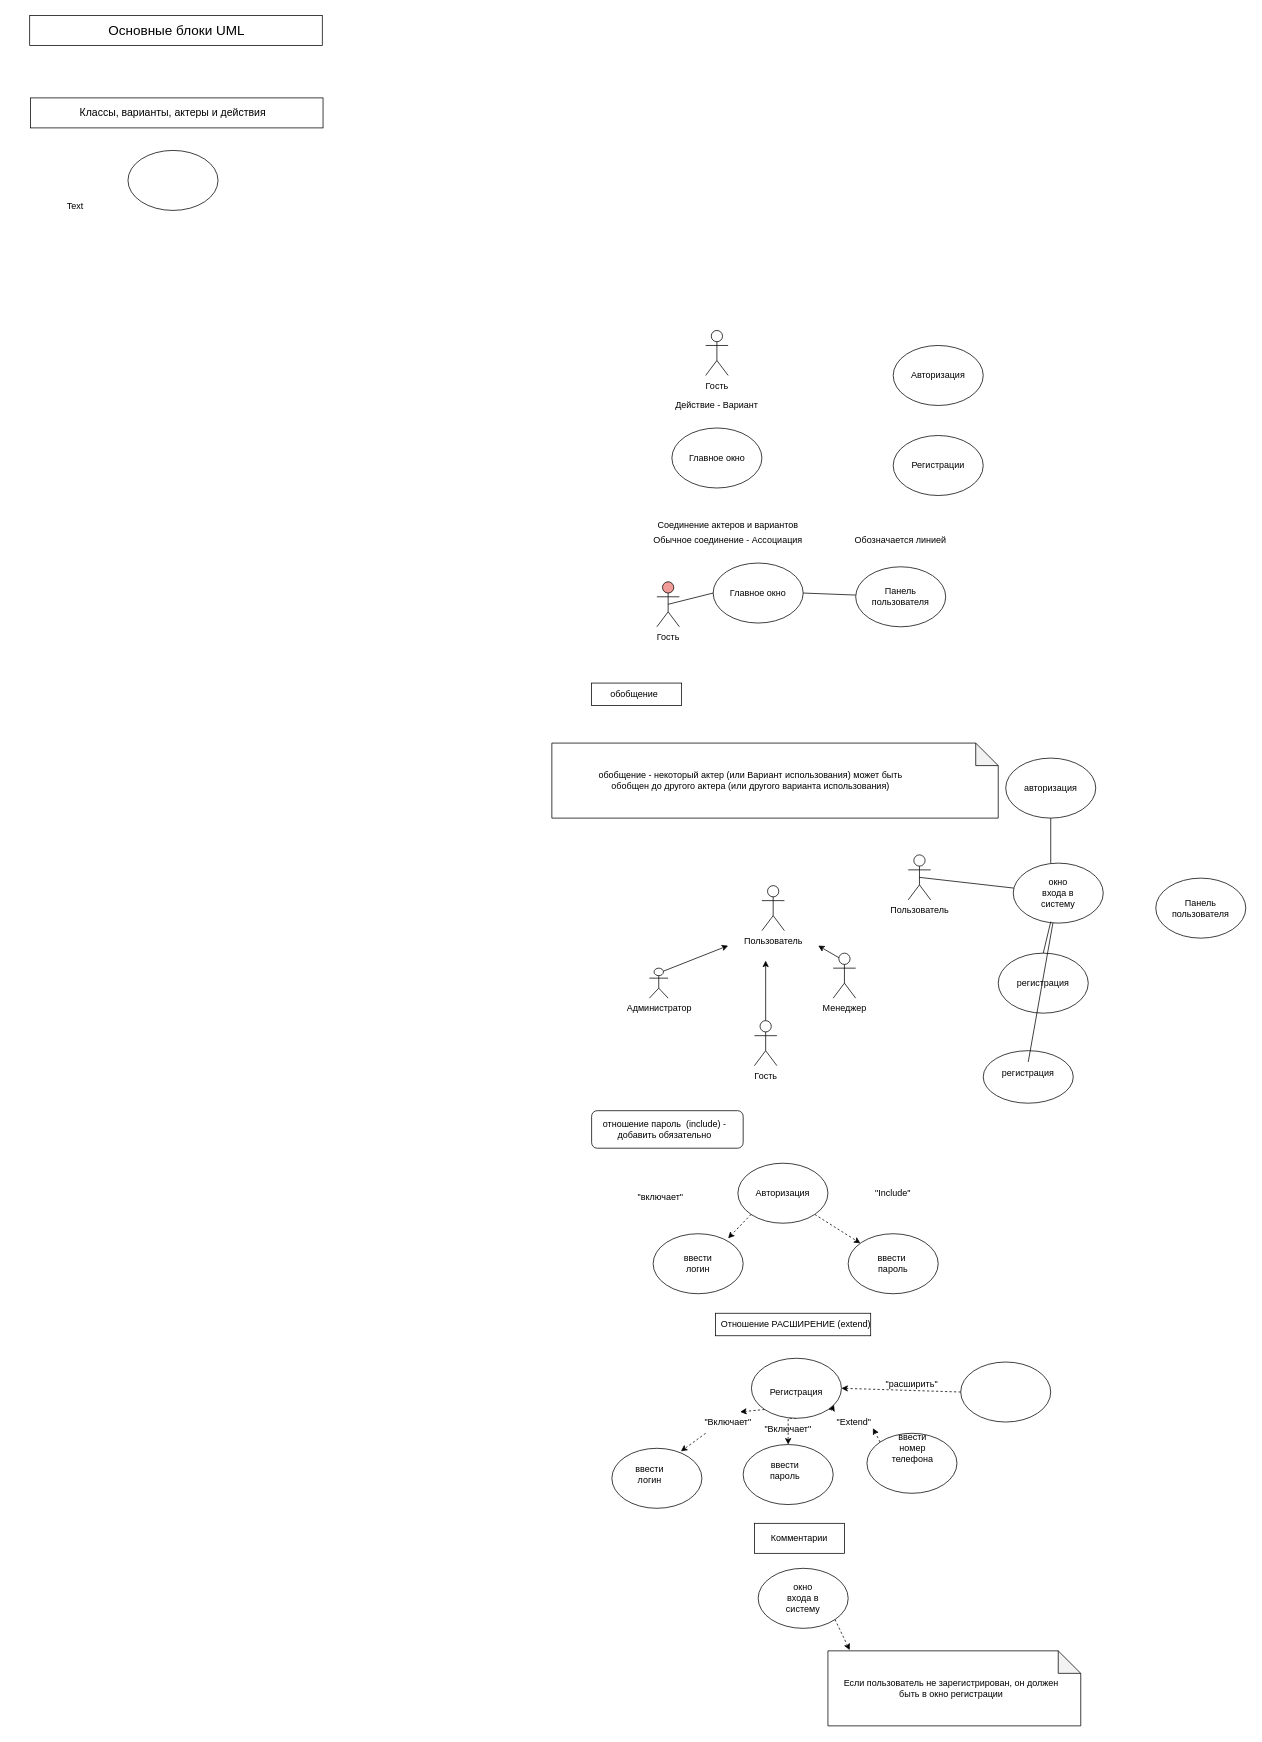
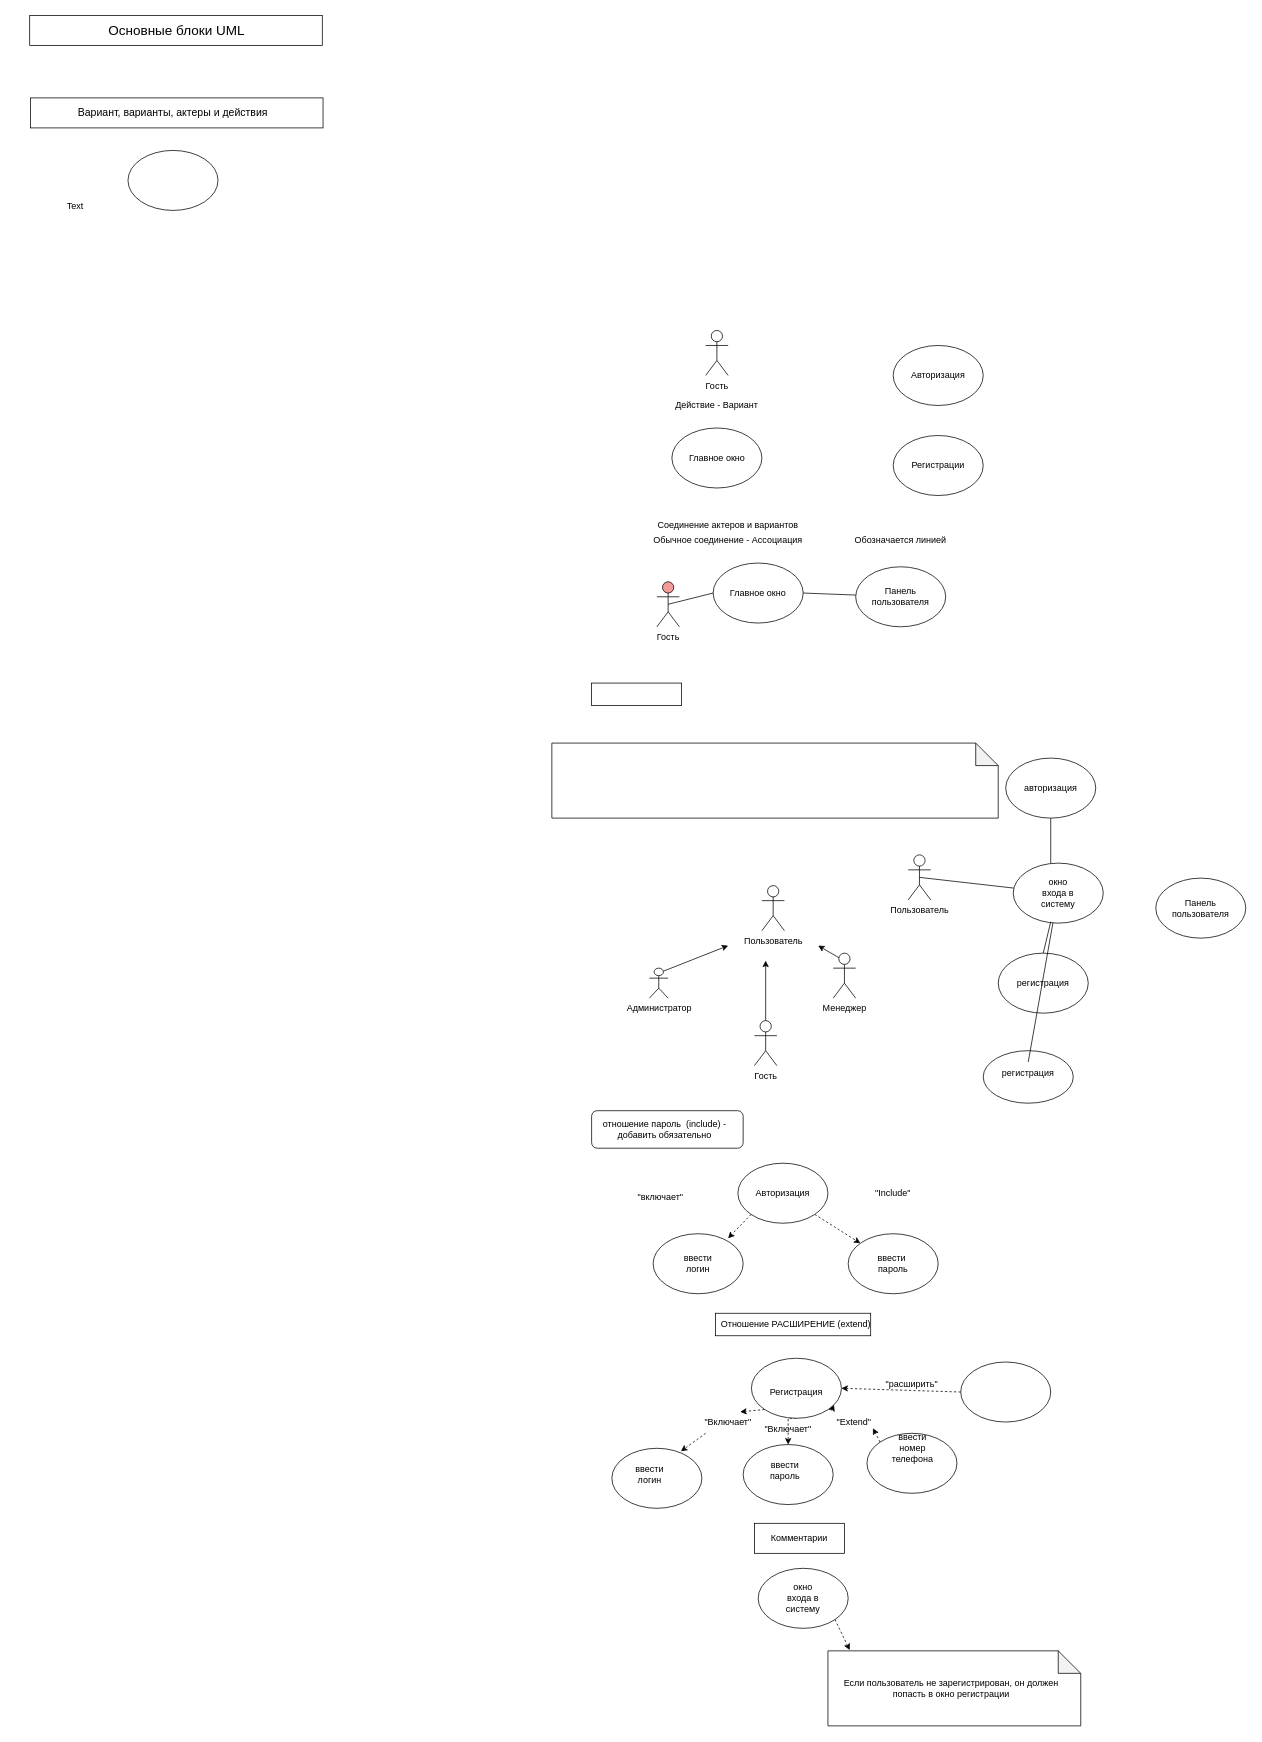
(173, 113) -> (173, 113)
(634, 694) -> none
(750, 780) -> none
(951, 1688) -> (951, 1688)
